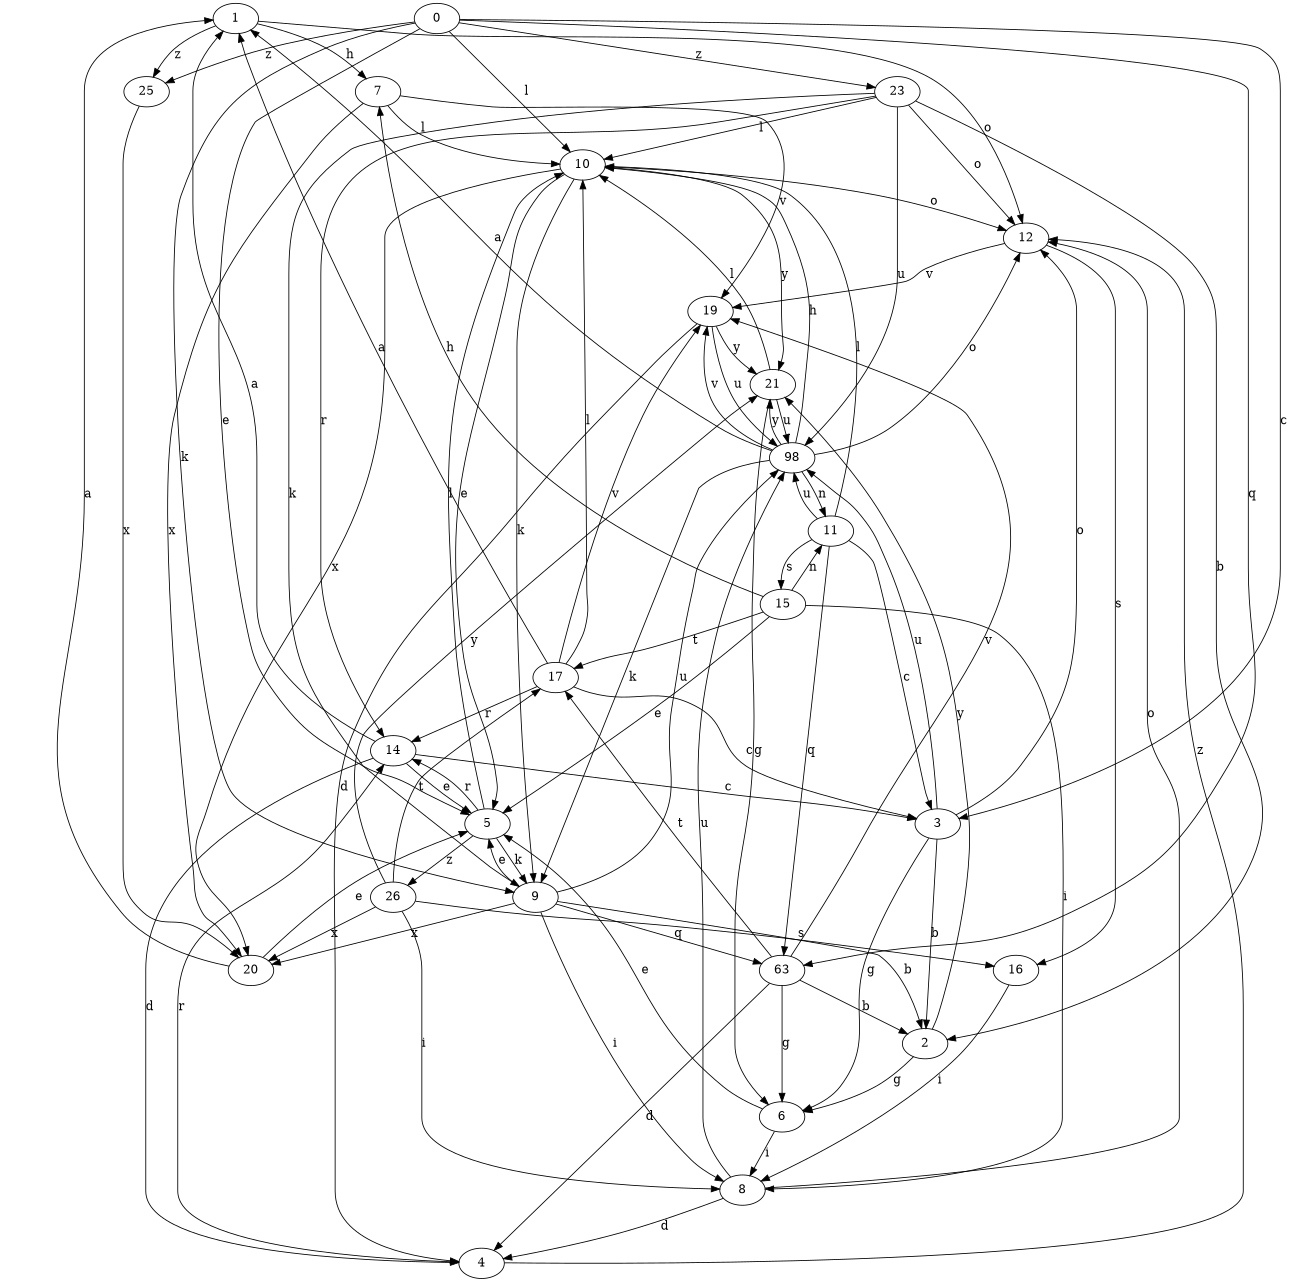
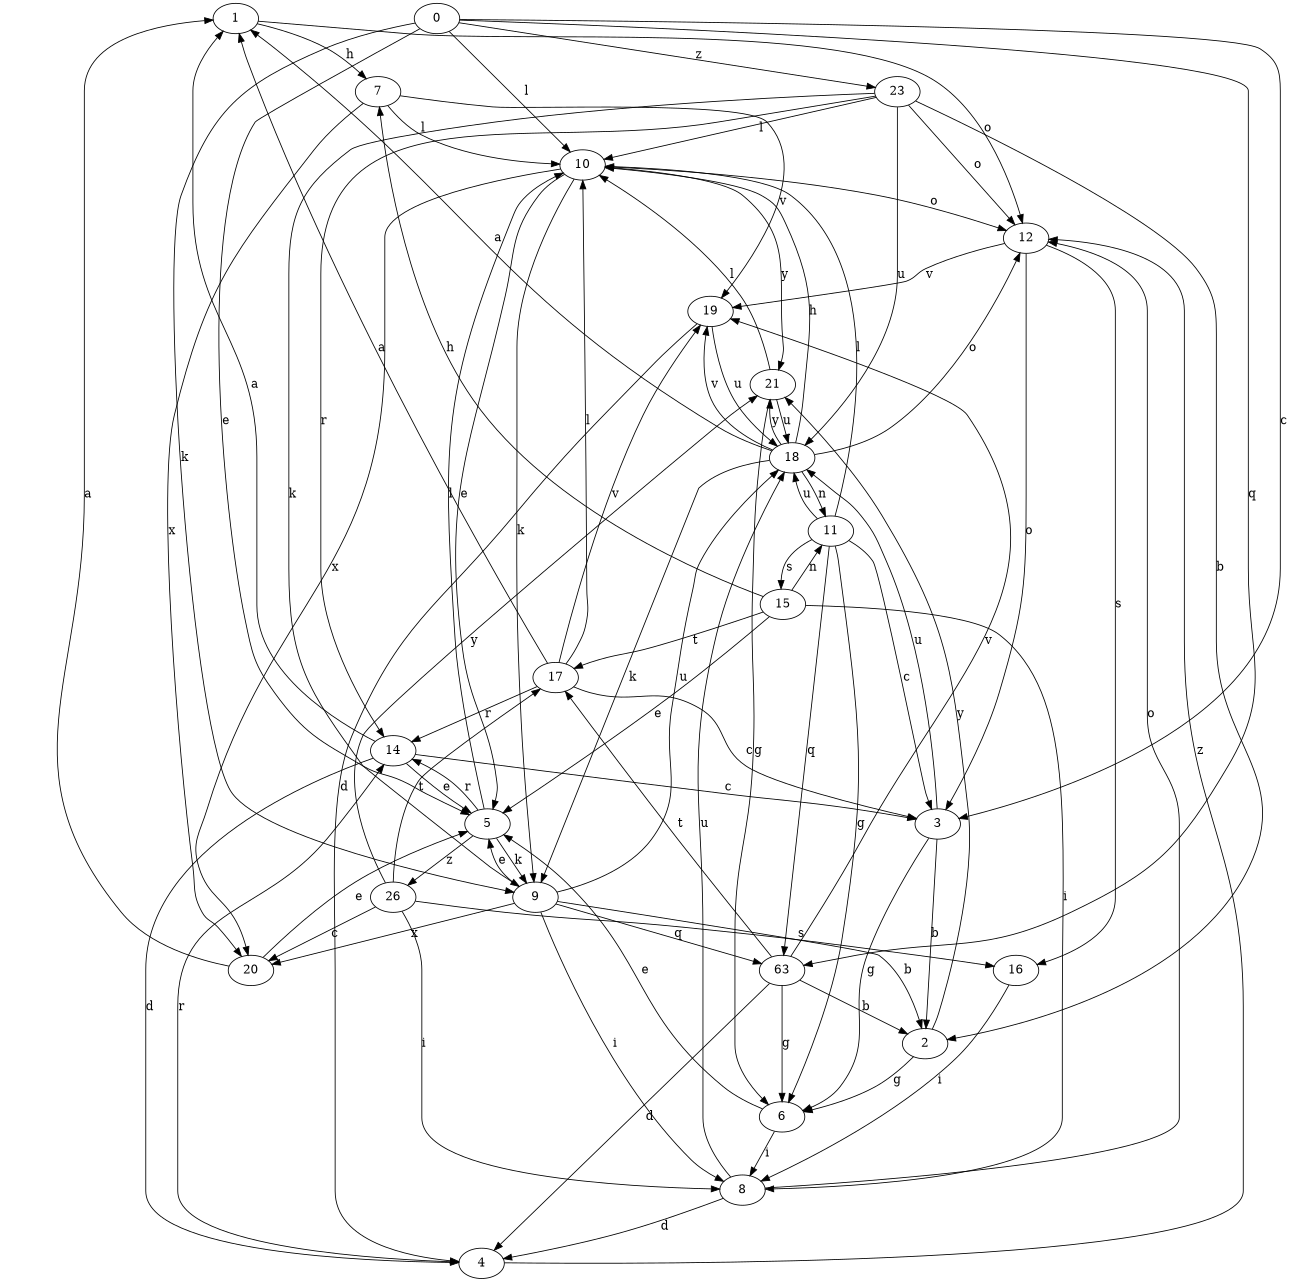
(147, 92) -> none
(730, 350) -> none
(792, 458) -> (792, 458)
(1077, 554) -> (1026, 535)
none -> (856, 824)
(335, 934) -> (335, 934)
